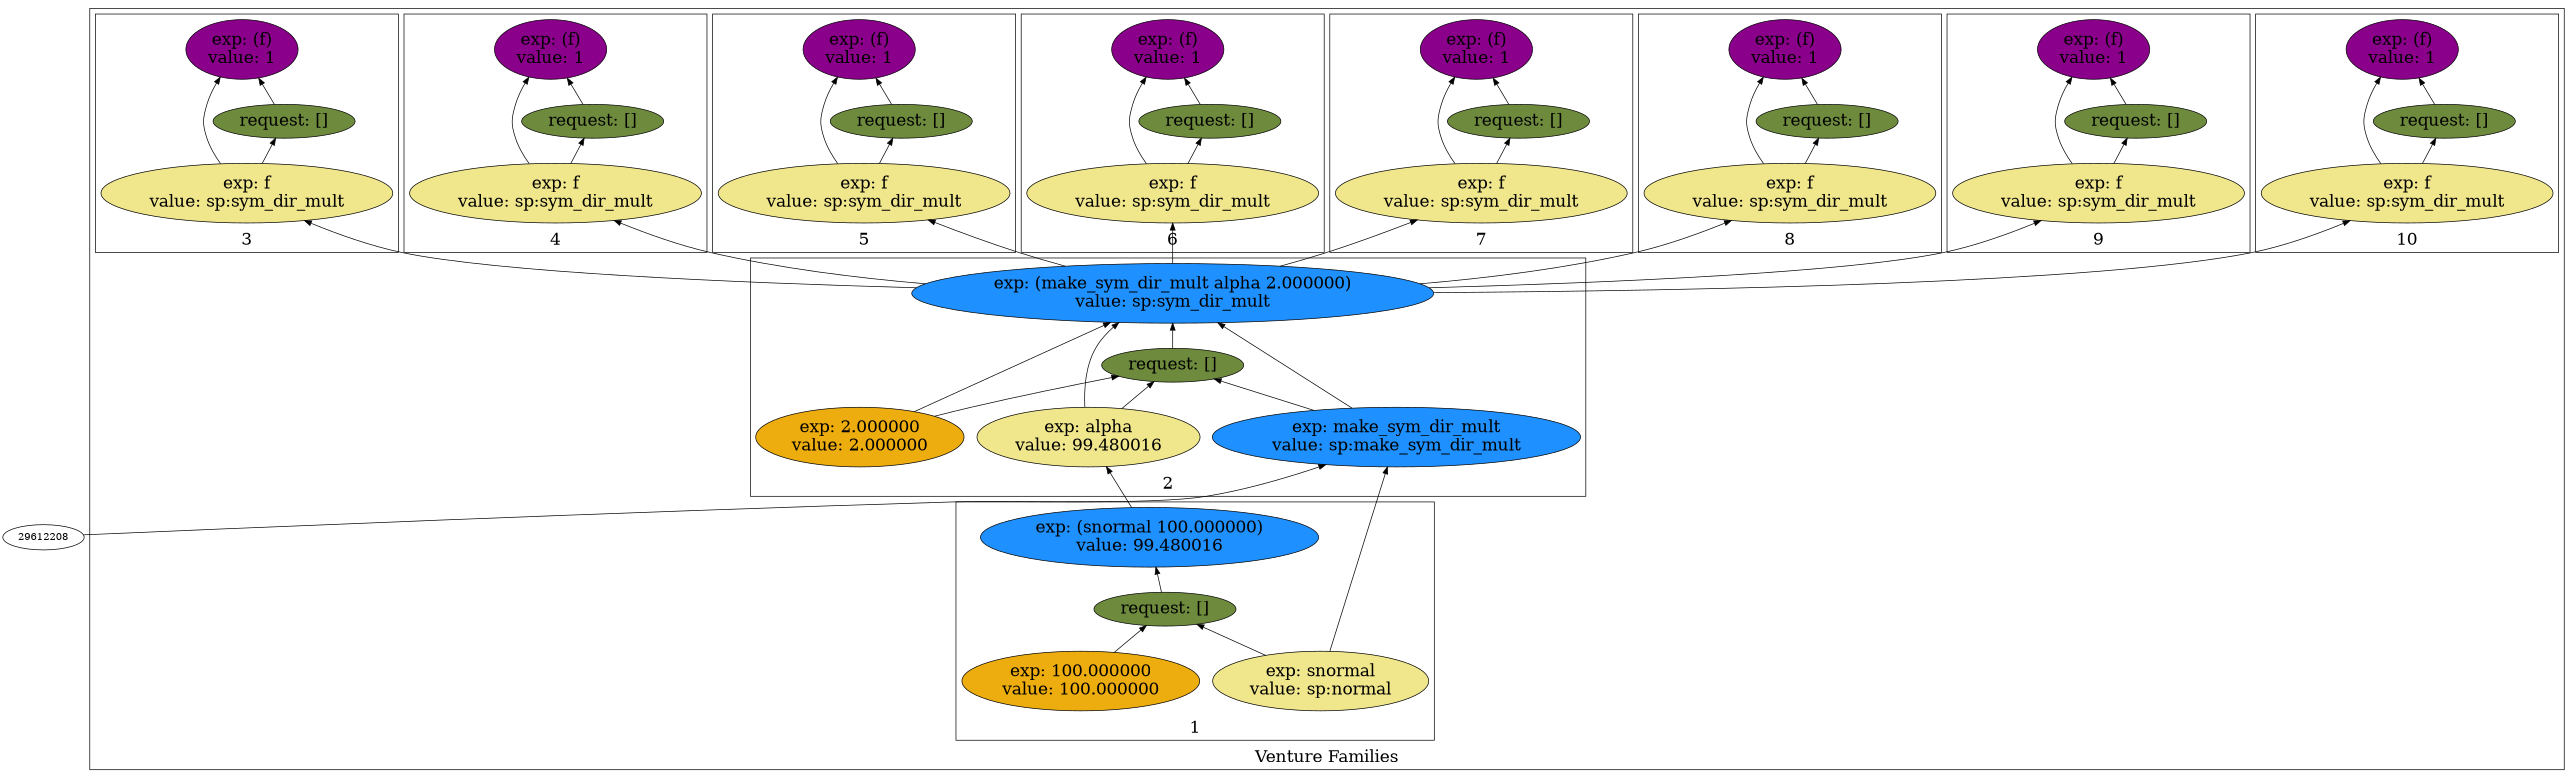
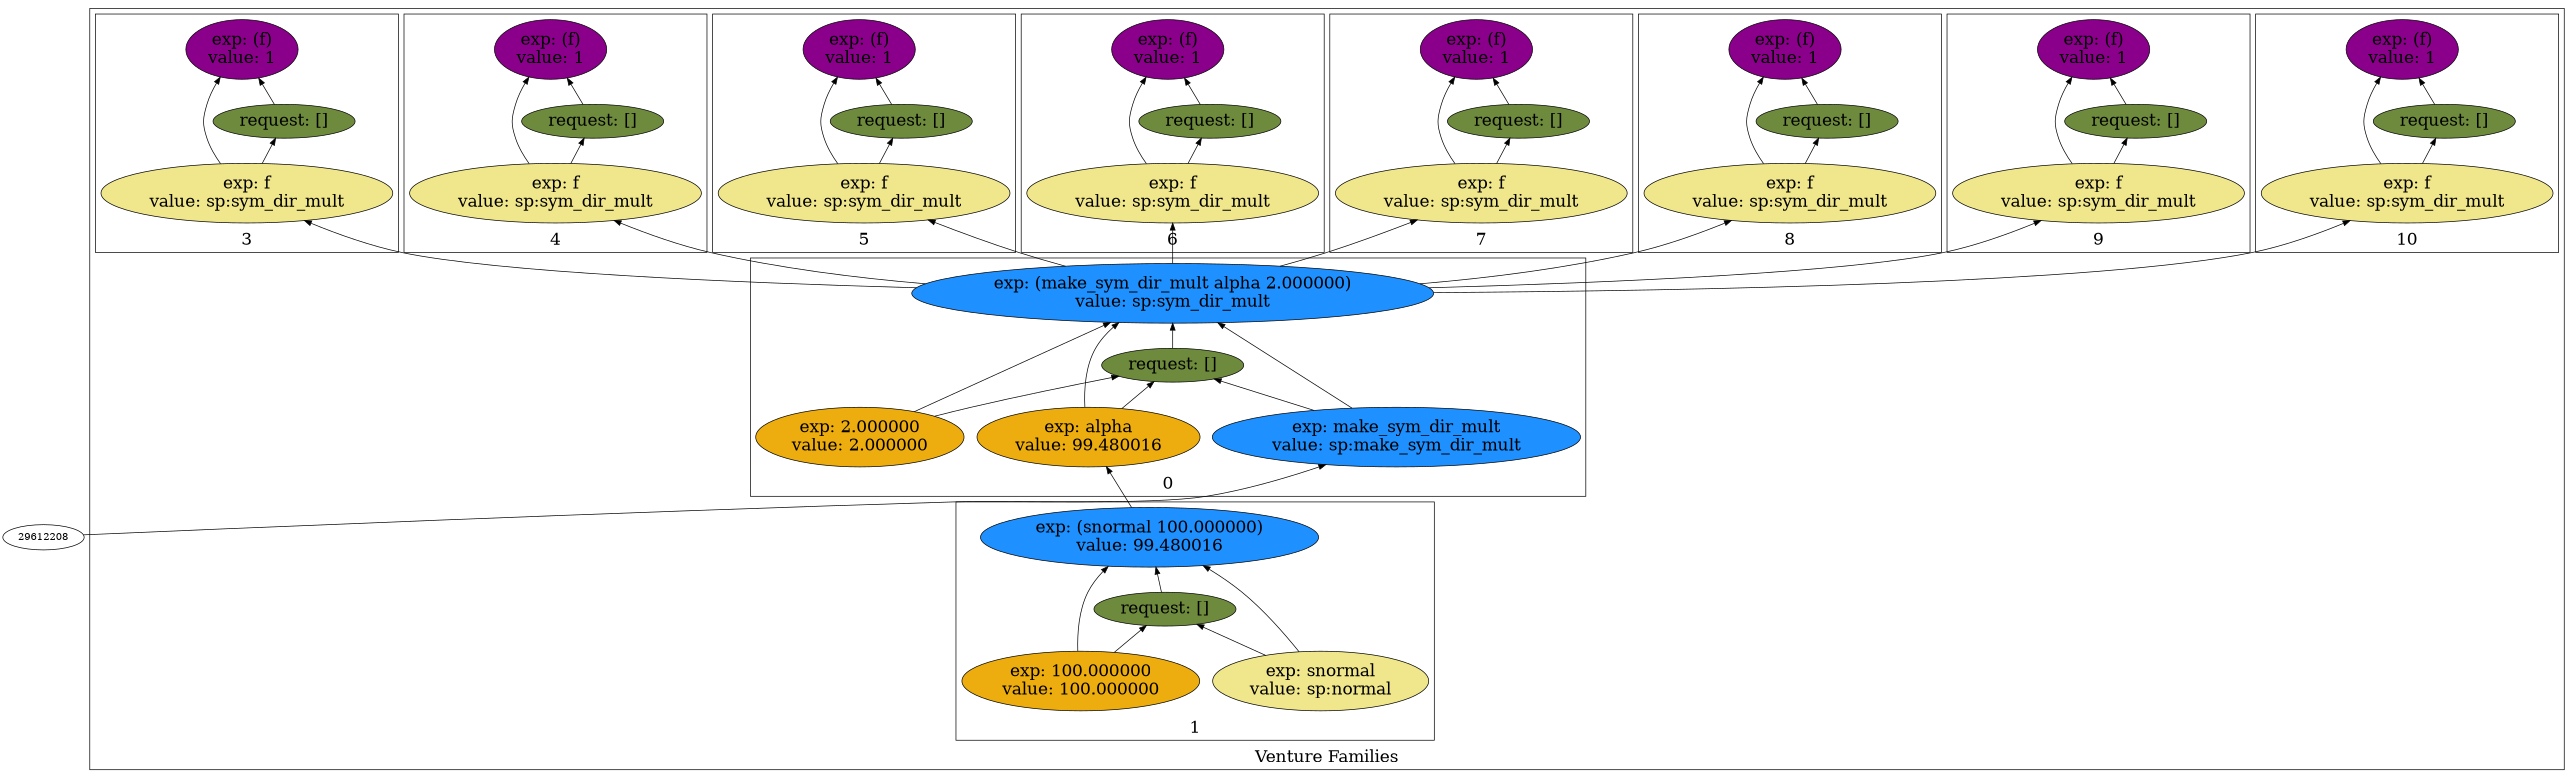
(1089, 437) -> (1089, 437)
(1168, 484) -> (1168, 484)
(1358, 563) -> (1258, 606)
none -> (1082, 608)
